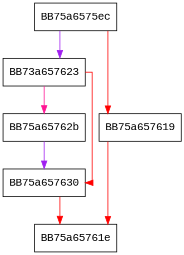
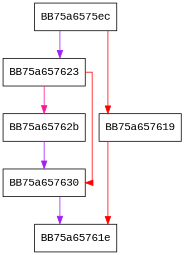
(44, 72) -> (44, 72)
(60, 207) -> (60, 207)
